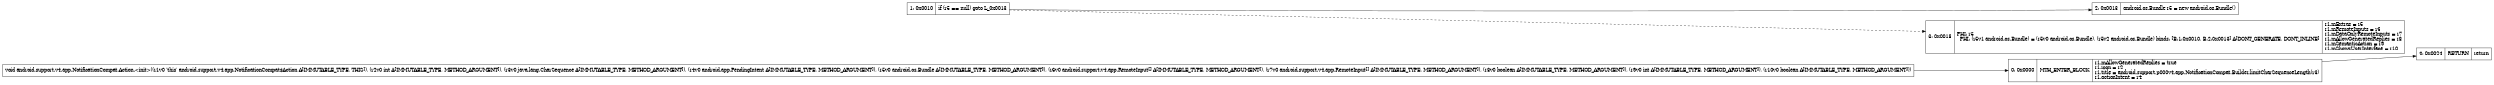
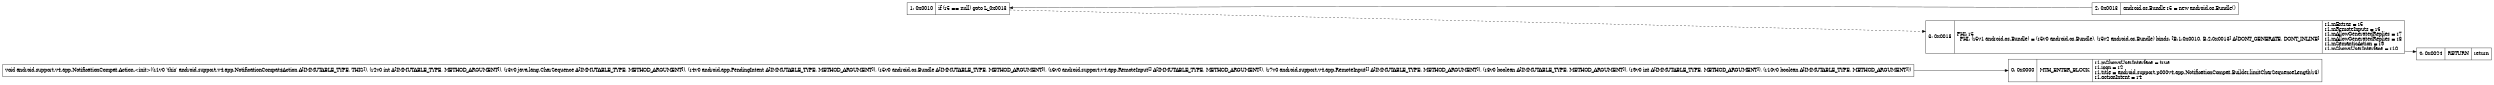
(1549, 11) -> (1552, 7)
(2363, 34) -> (2363, 34)
(2367, 59) -> (2409, 51)
(2136, 63) -> (2132, 63)
